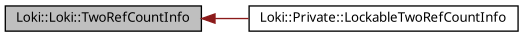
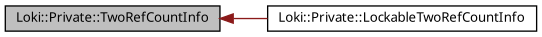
(103, 19) -> (113, 19)
